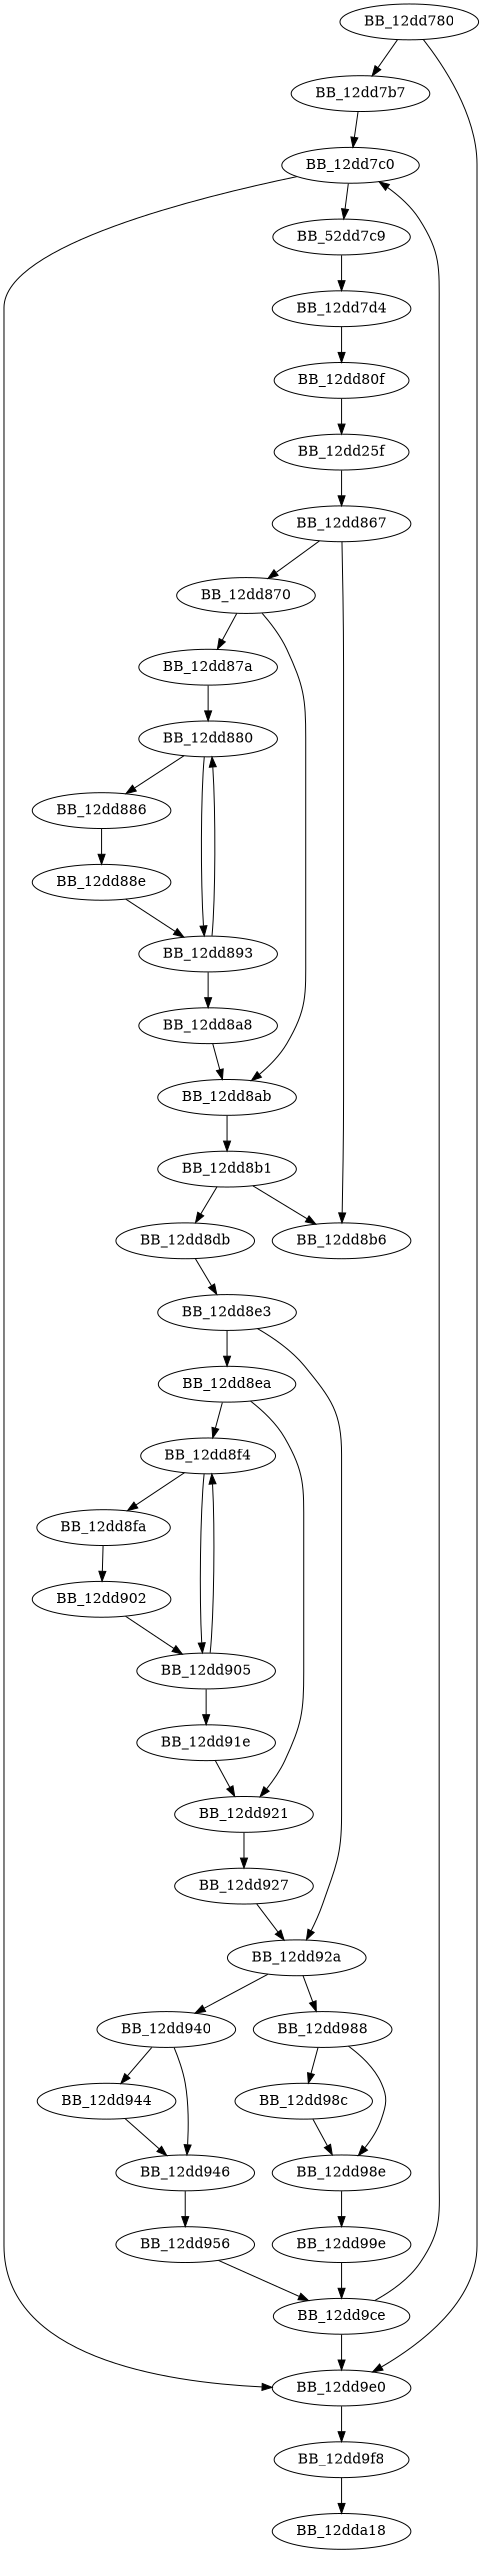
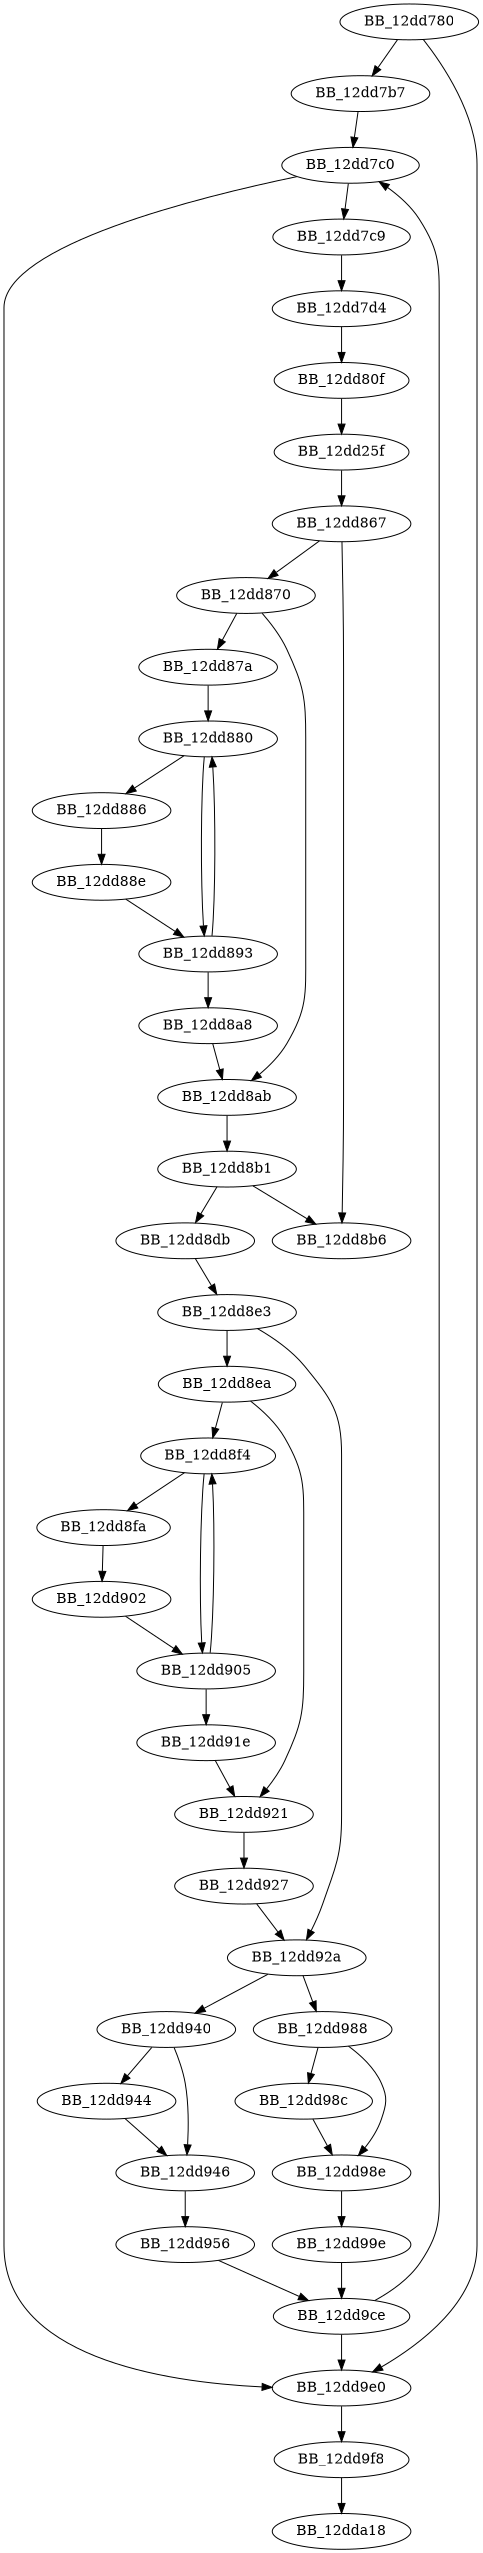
(342, 237) -> (342, 237)
